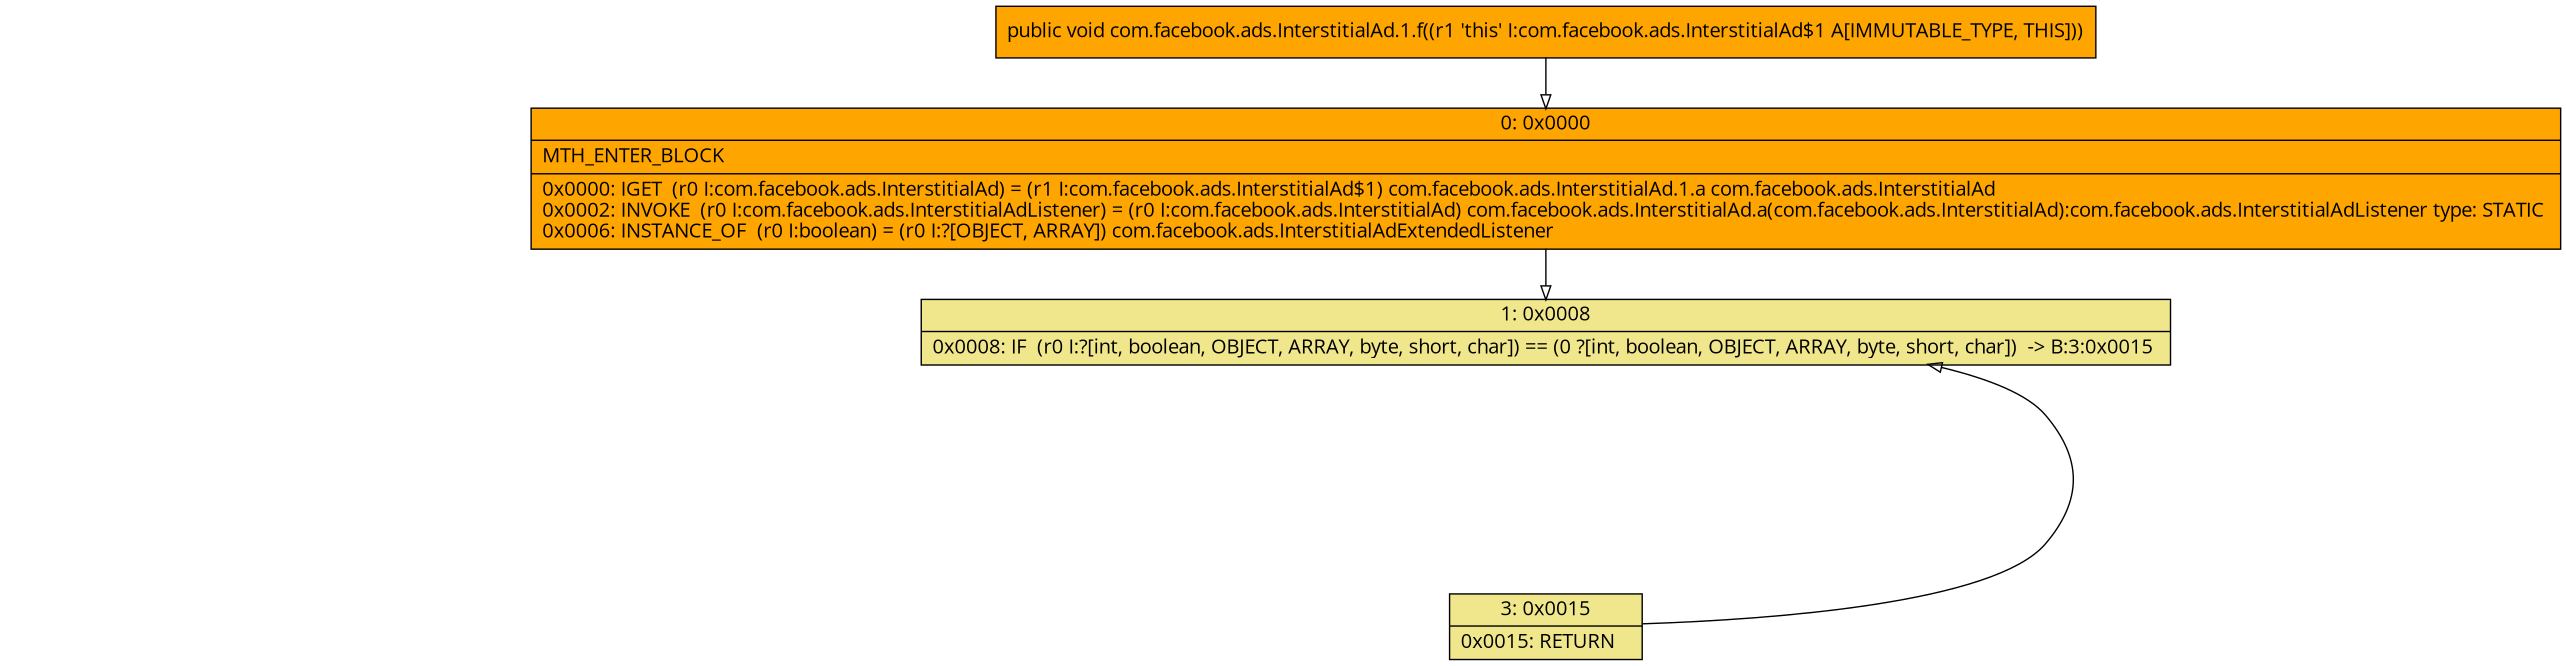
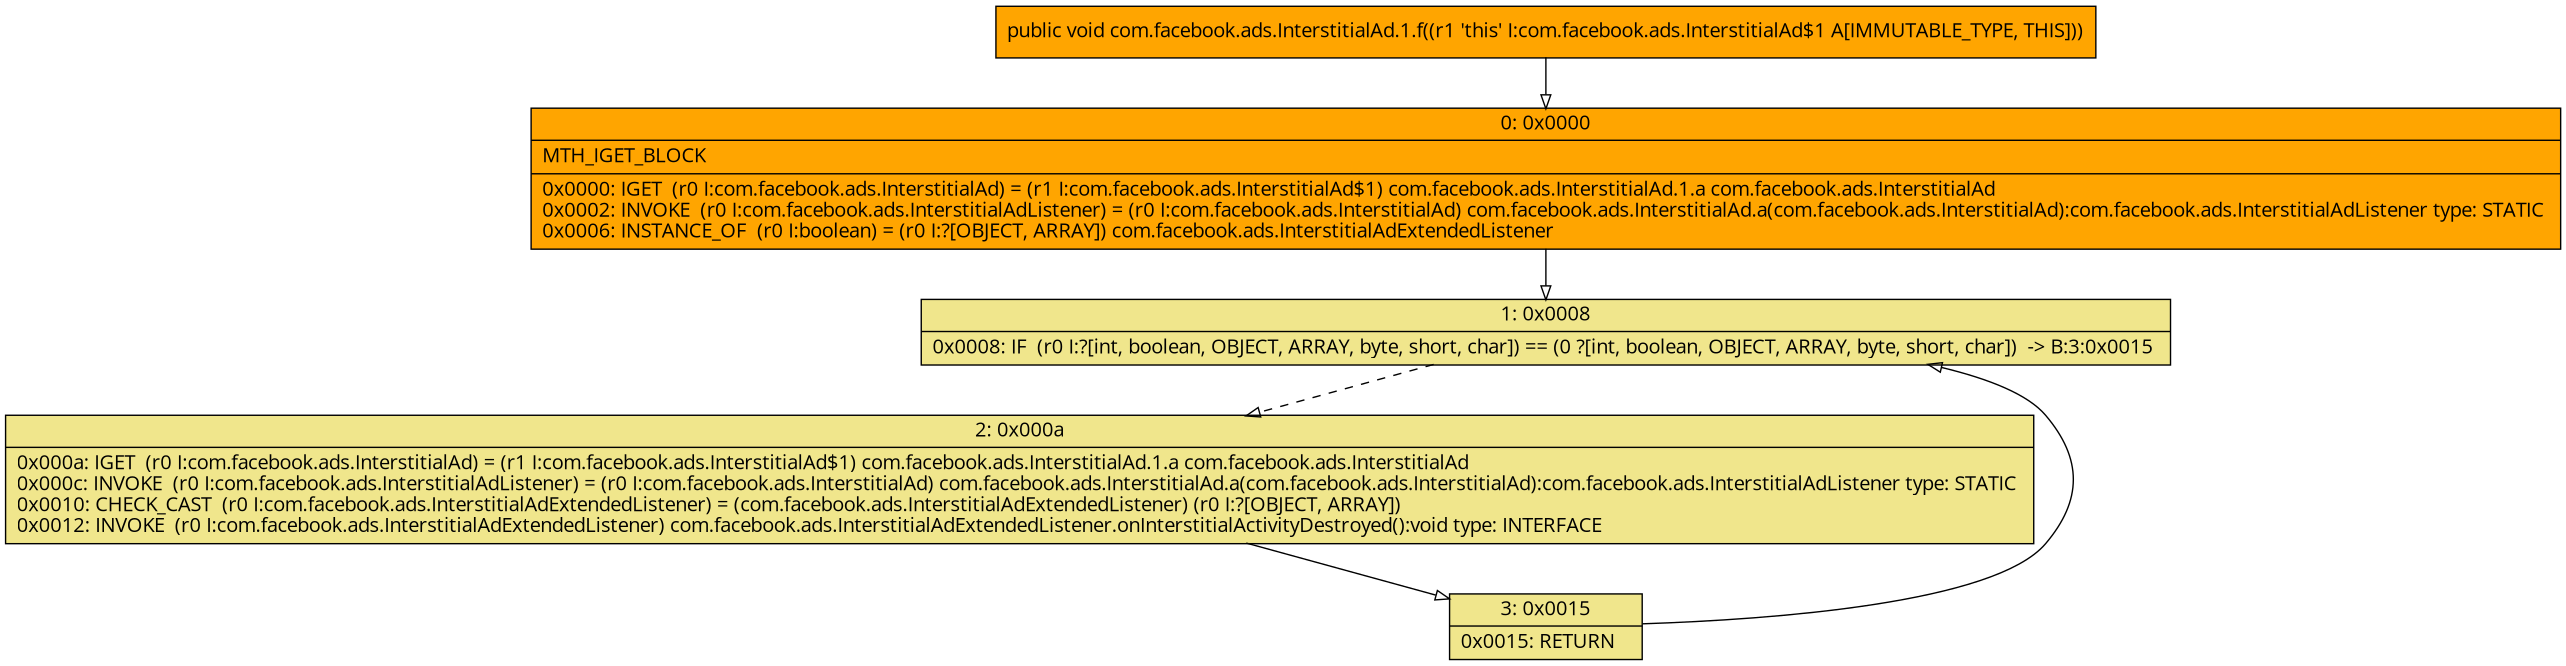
(633, 156) -> (625, 156)
none -> (1020, 479)
